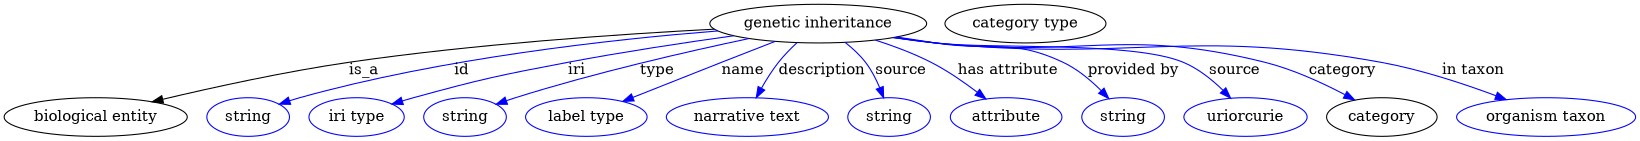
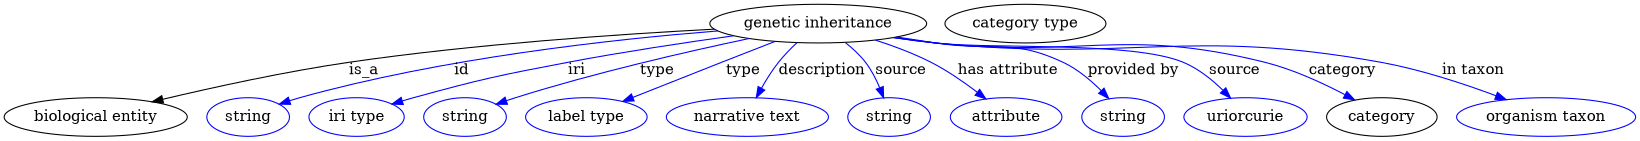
(743, 70) -> (743, 70)
